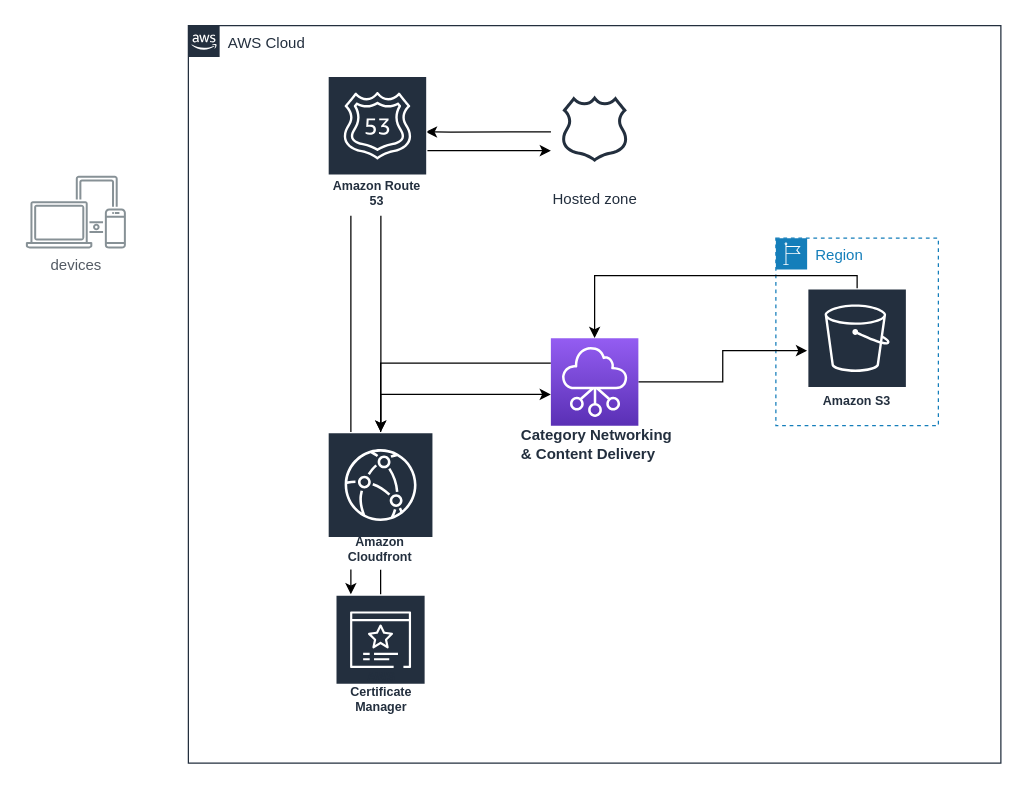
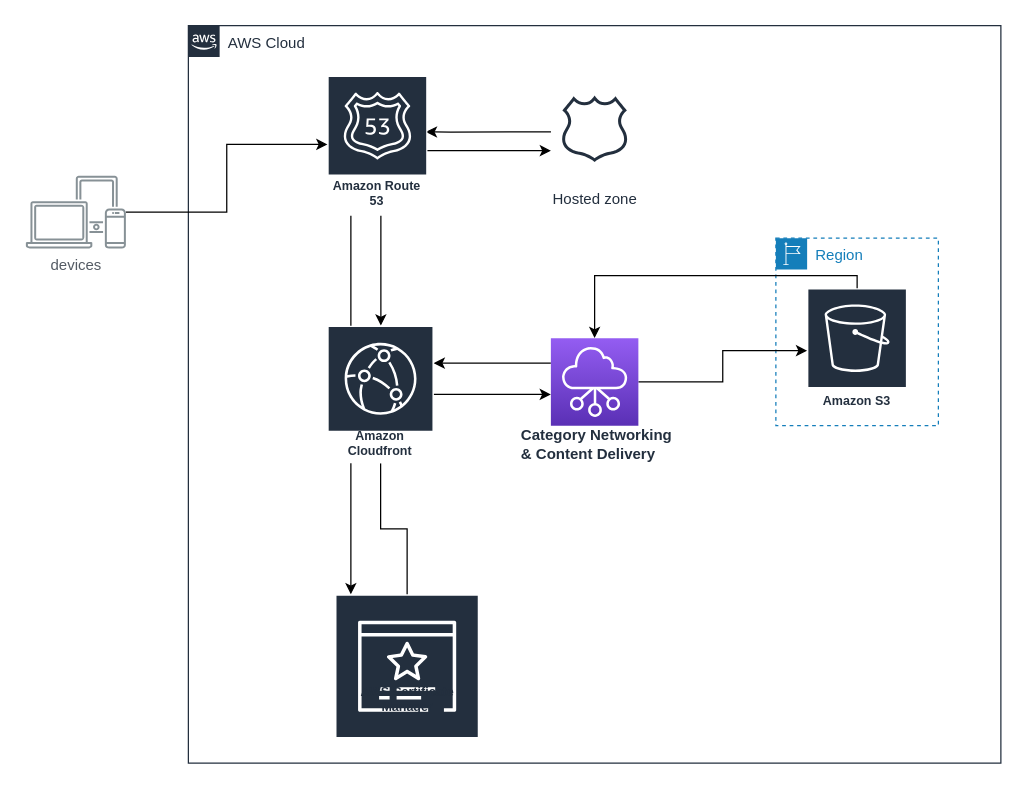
none -> (227, 183)
(380, 501) -> (380, 394)
(380, 657) -> (407, 657)
